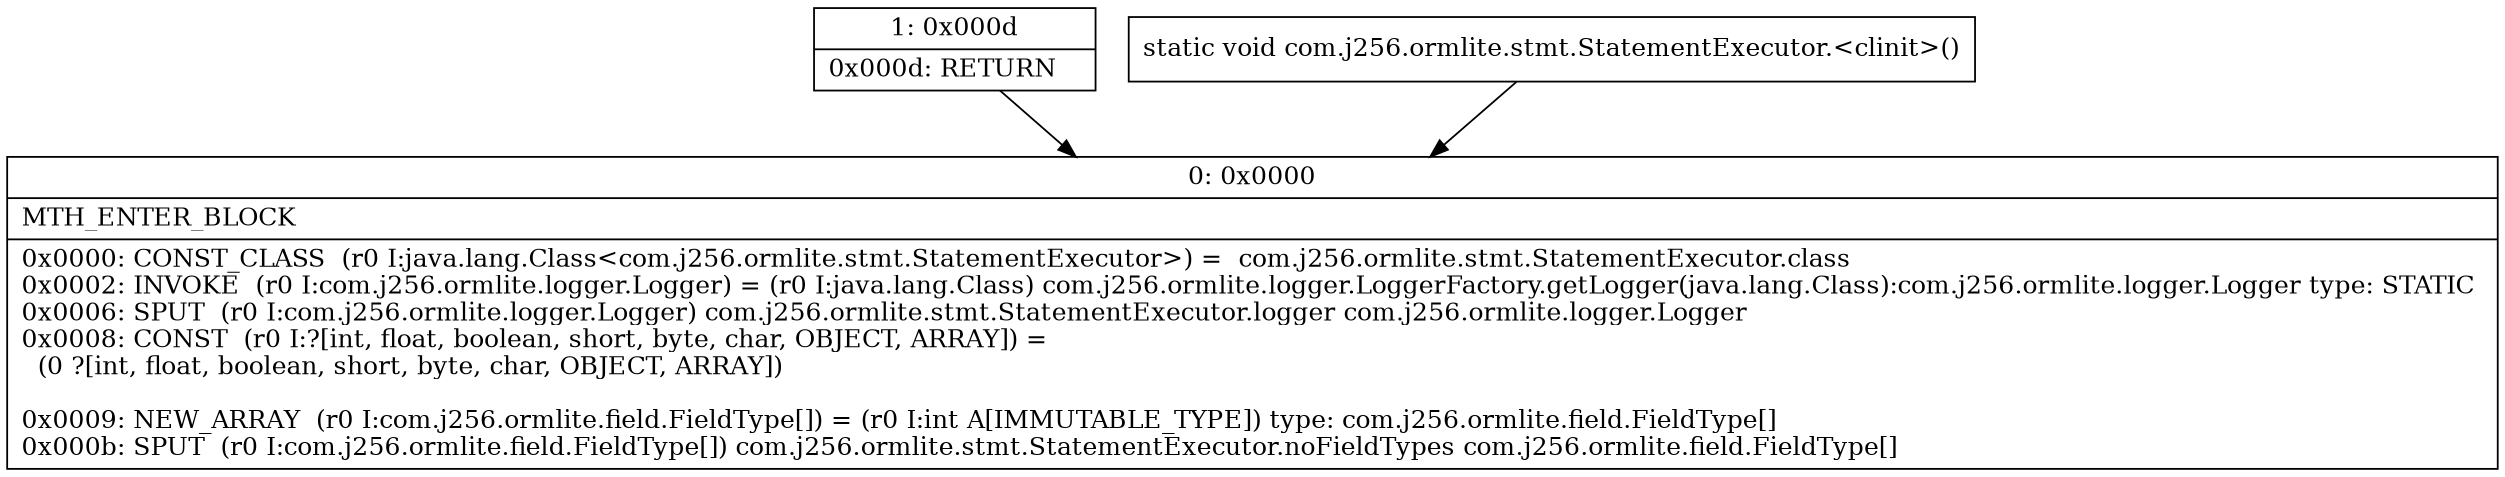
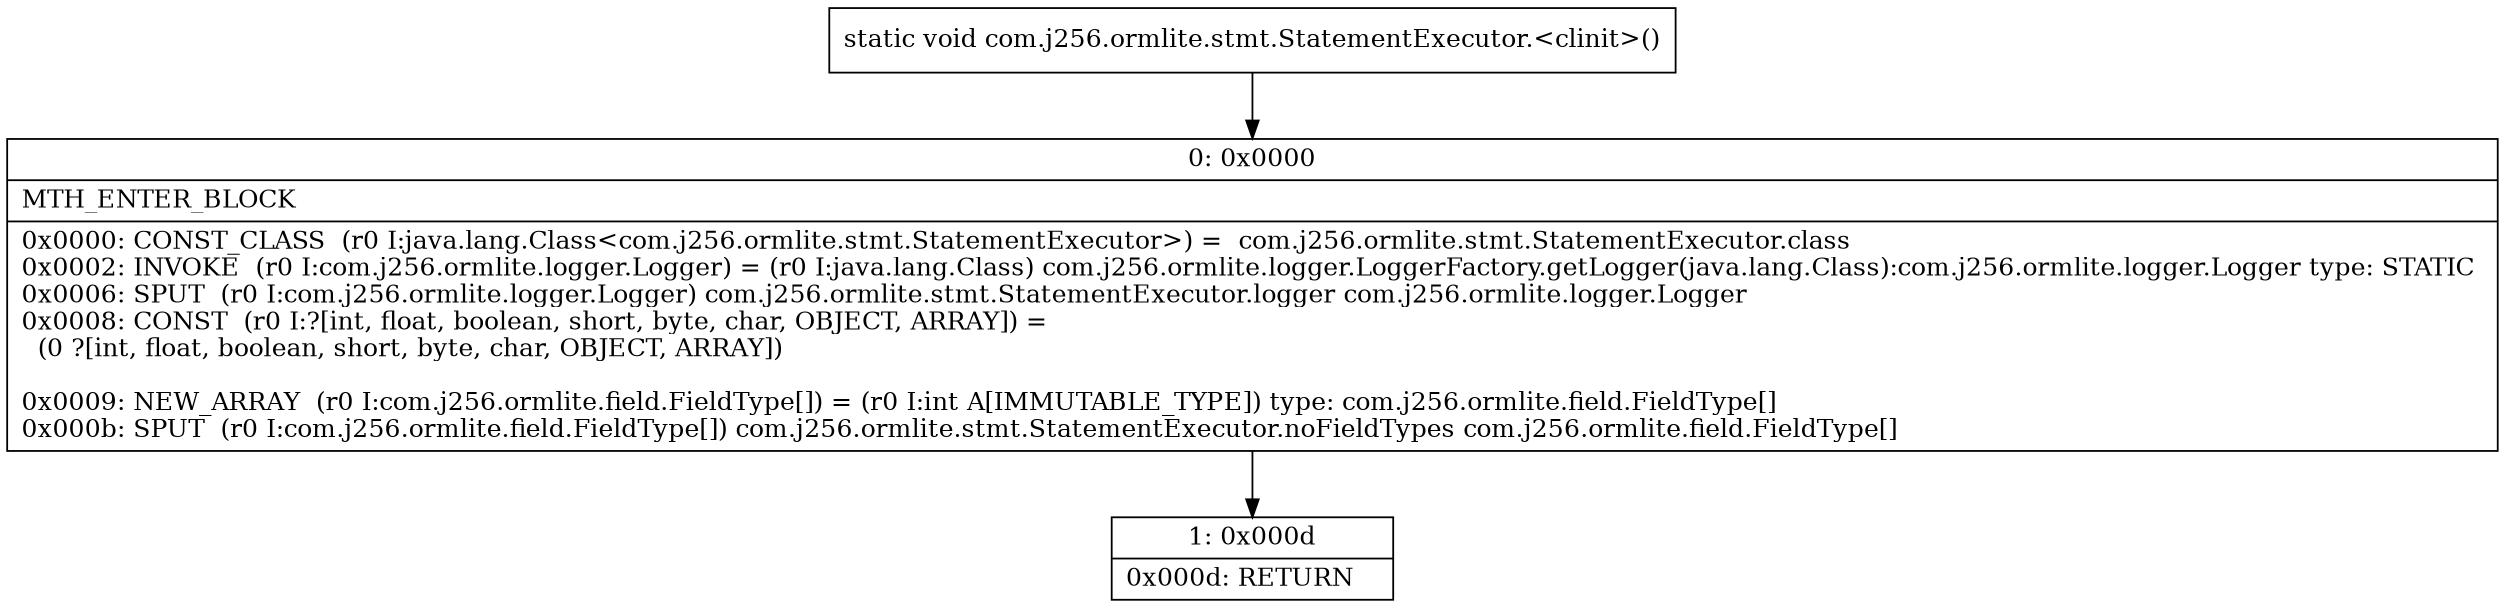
(1031, 118) -> (1252, 475)
